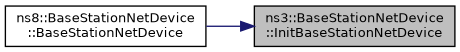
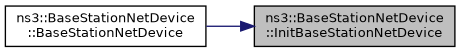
(106, 26) -> (106, 26)
